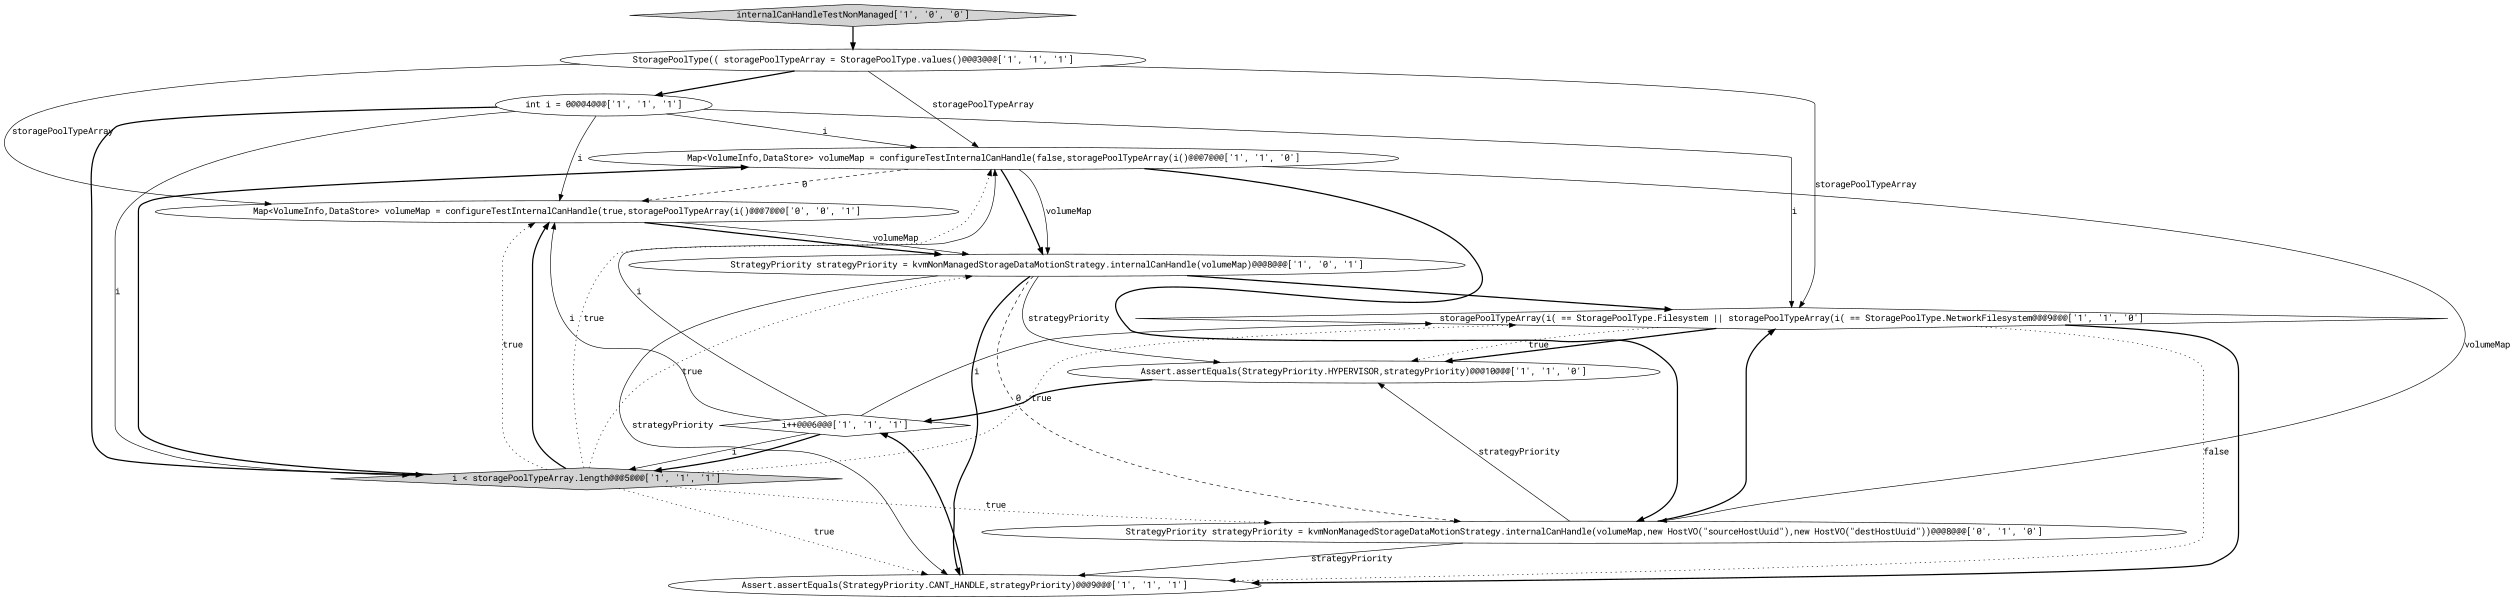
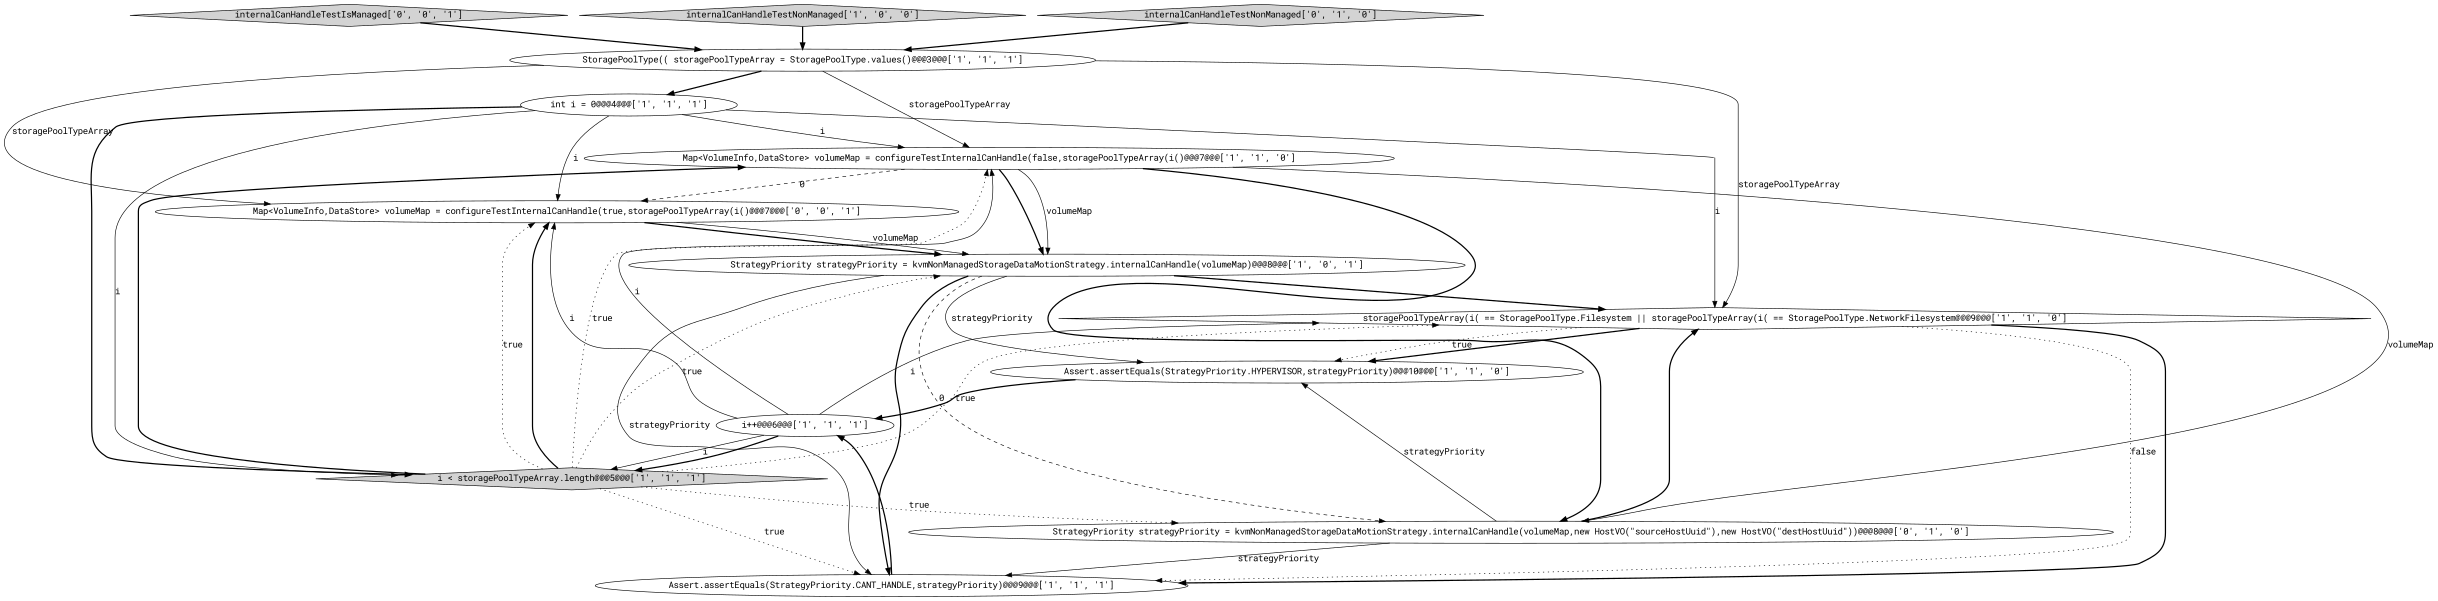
none -> (349, 15)
none -> (1261, 15)
(845, 425) -> (805, 425)
